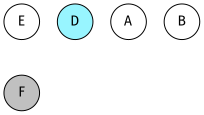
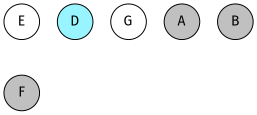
(129, 22) -> (182, 22)
none -> (129, 22)
(182, 22) -> (235, 22)
